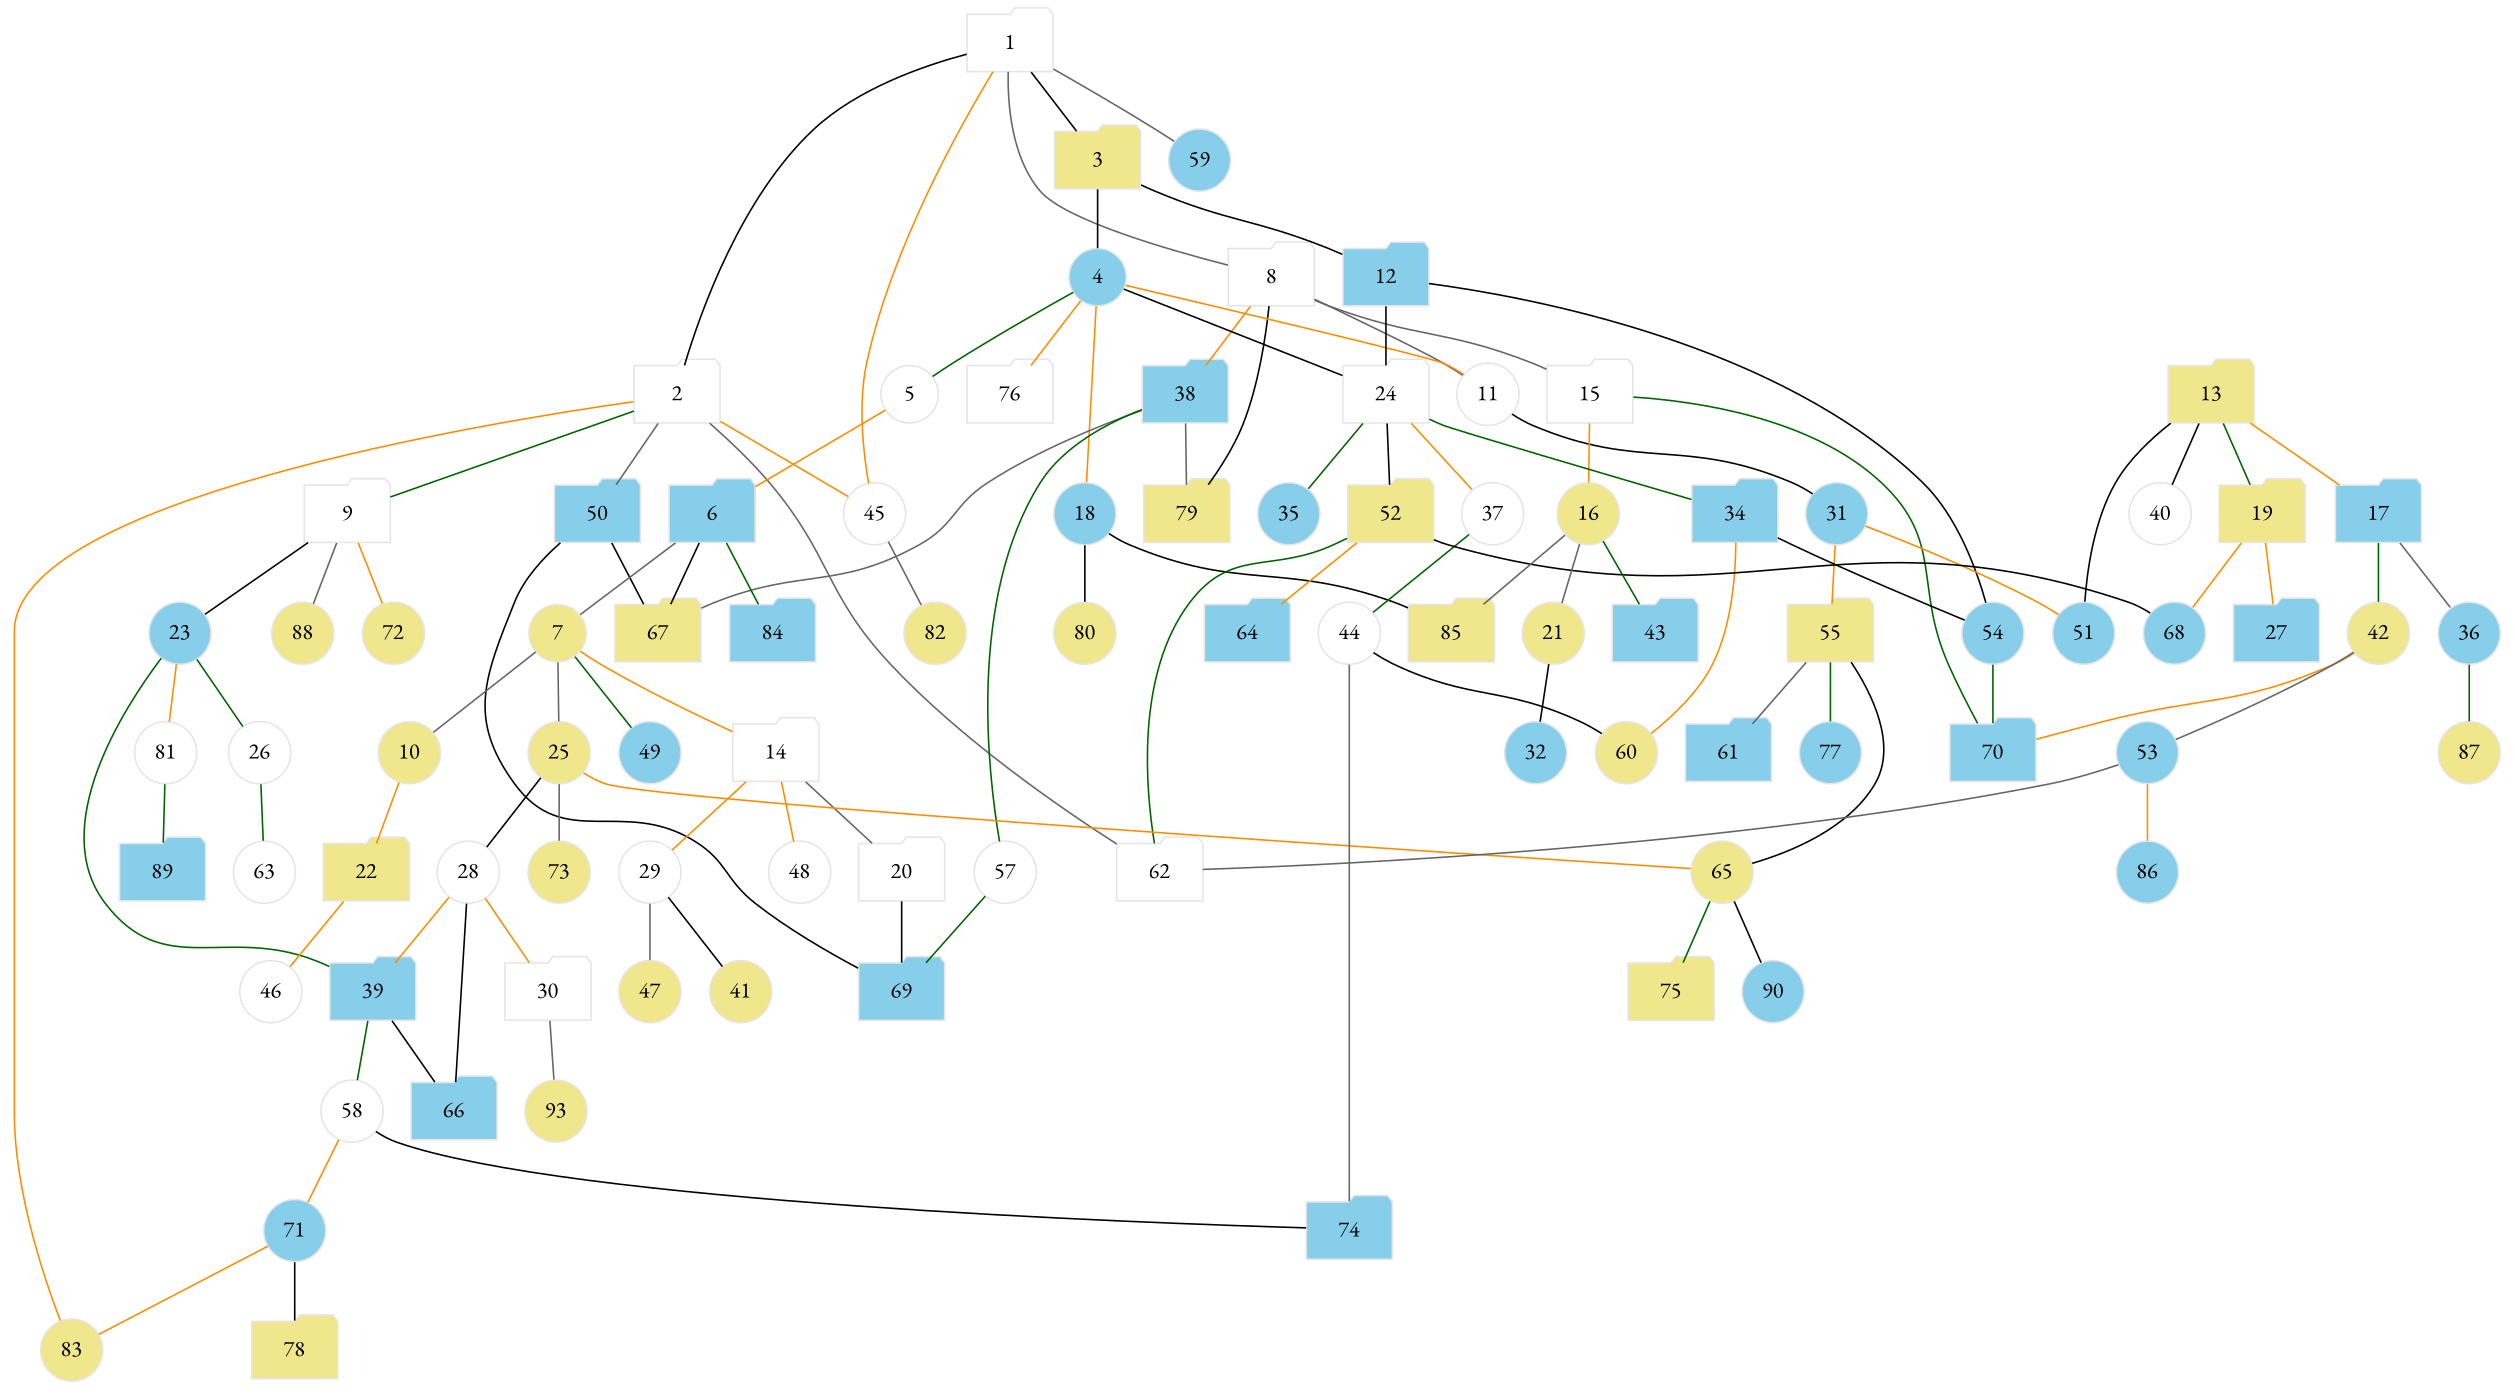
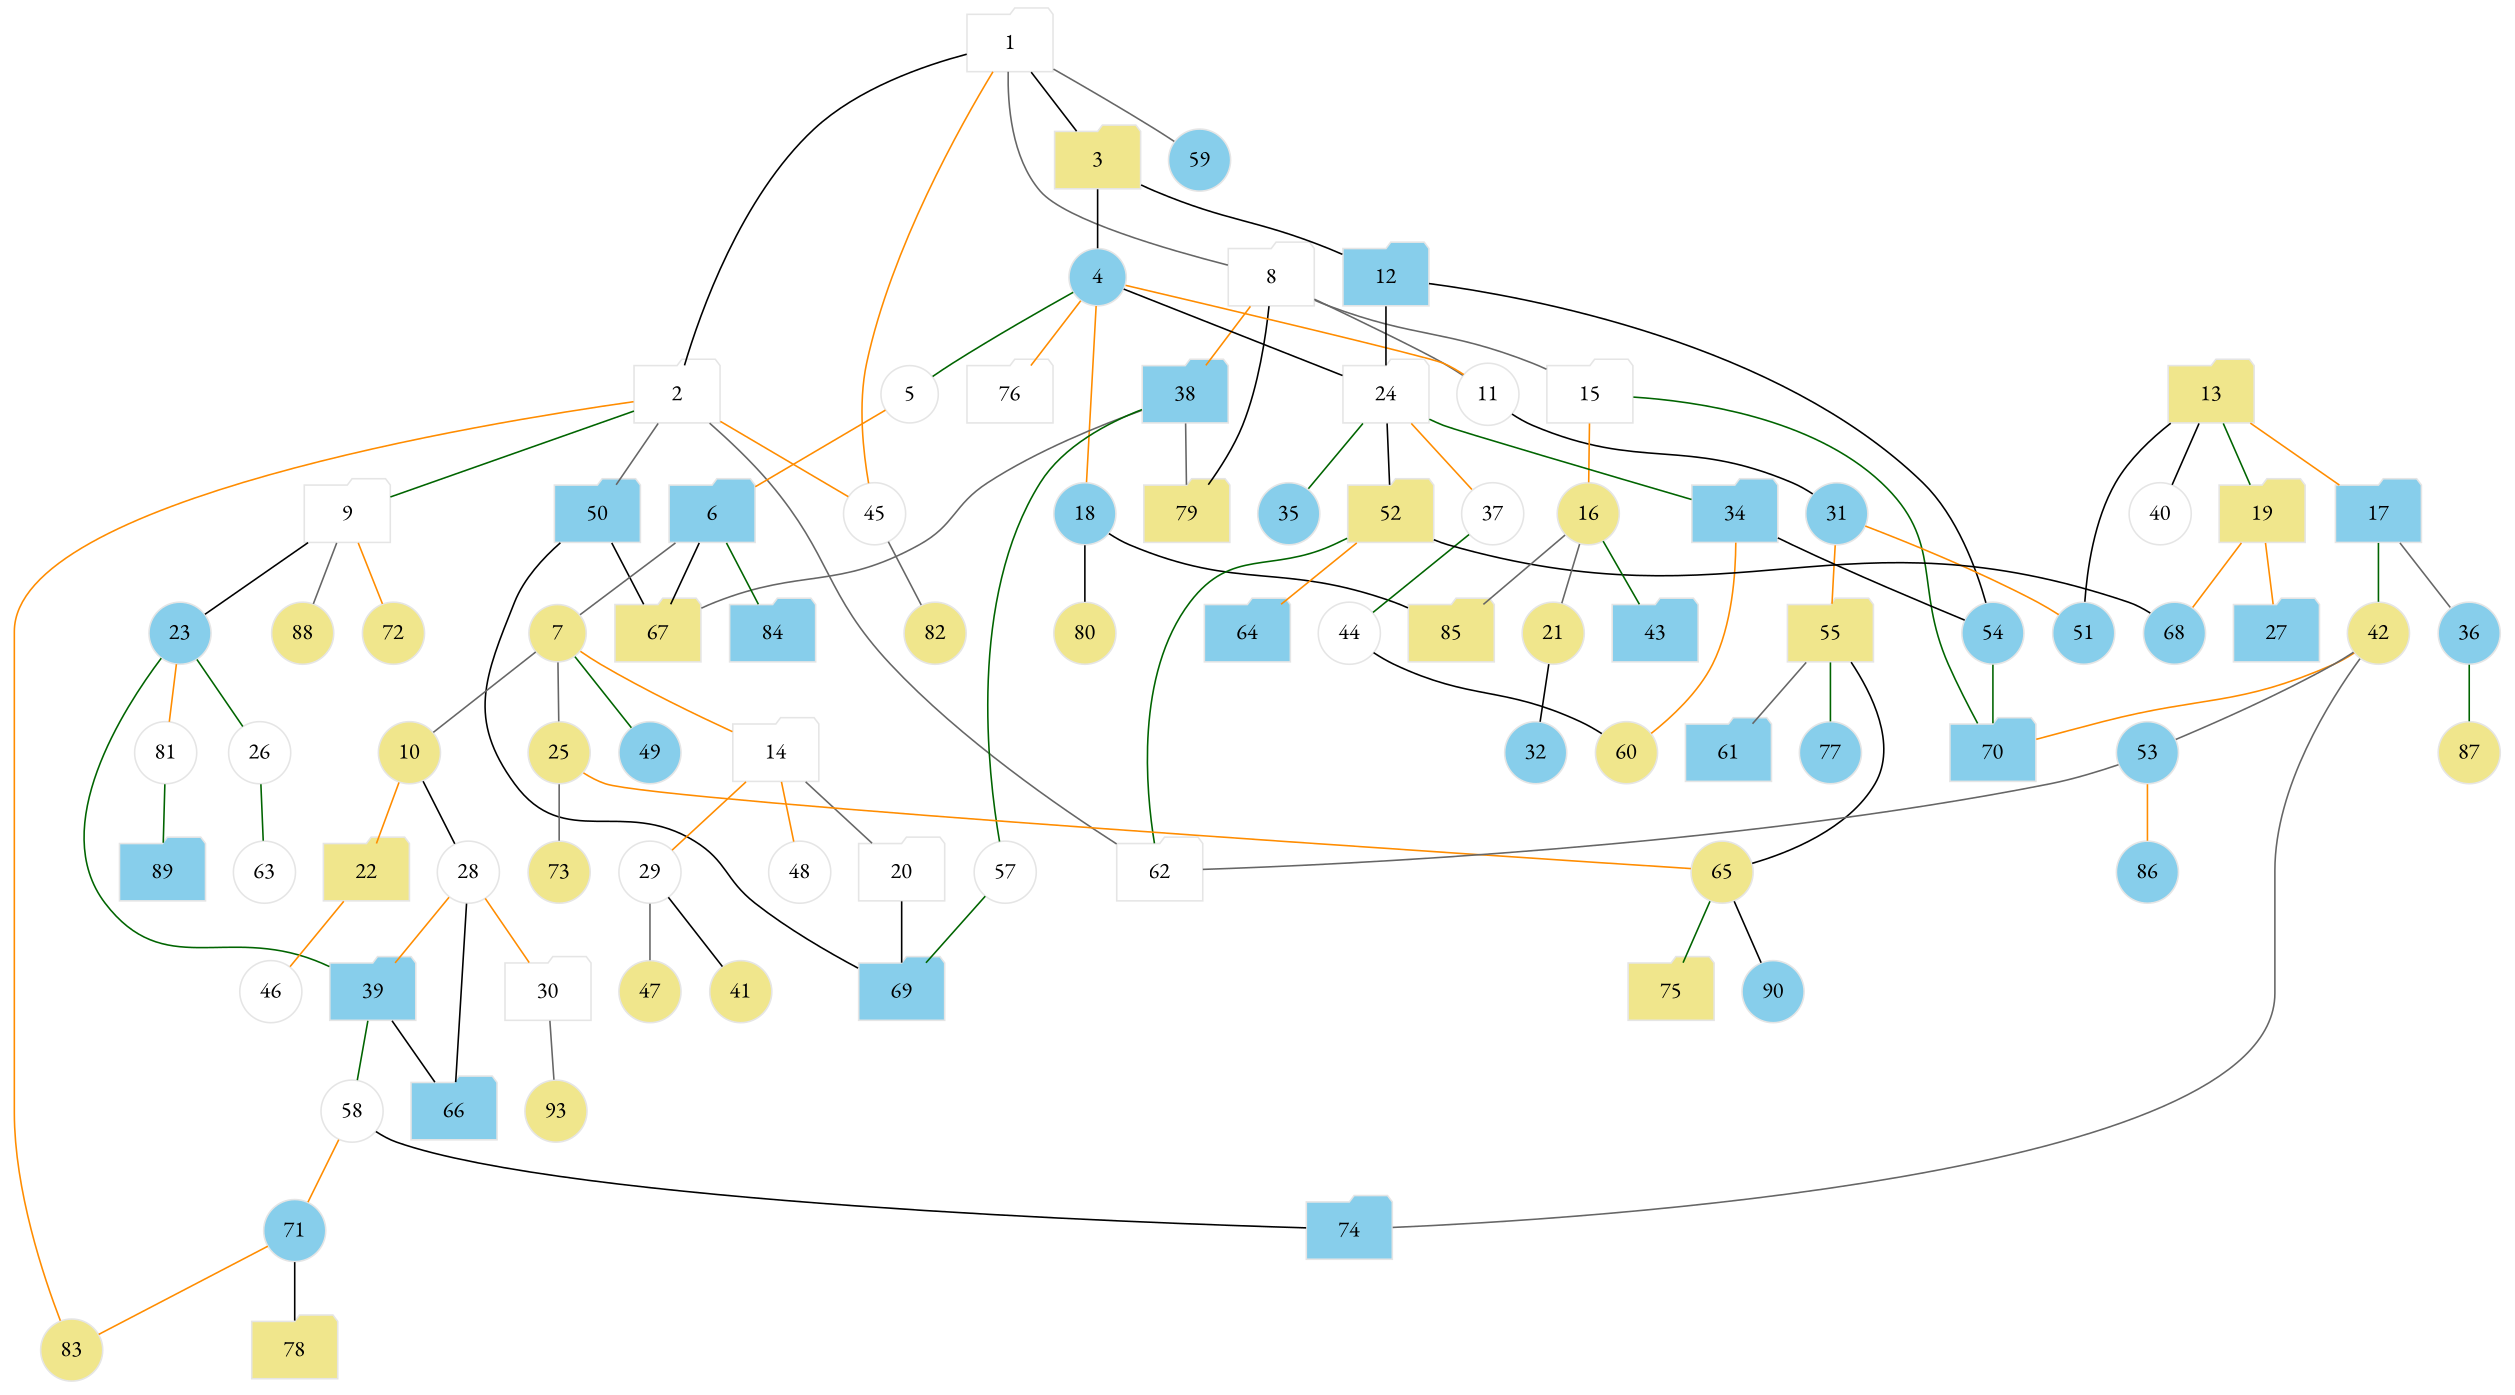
(514, 812) -> (439, 813)
(1349, 933) -> (2038, 1148)
